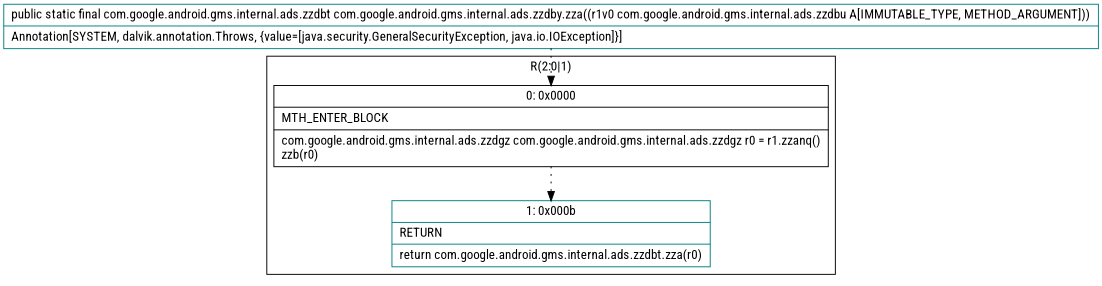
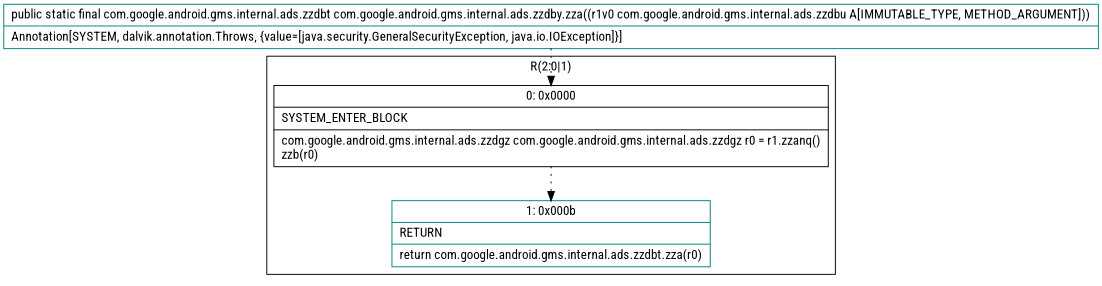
(335, 118) -> (345, 118)
